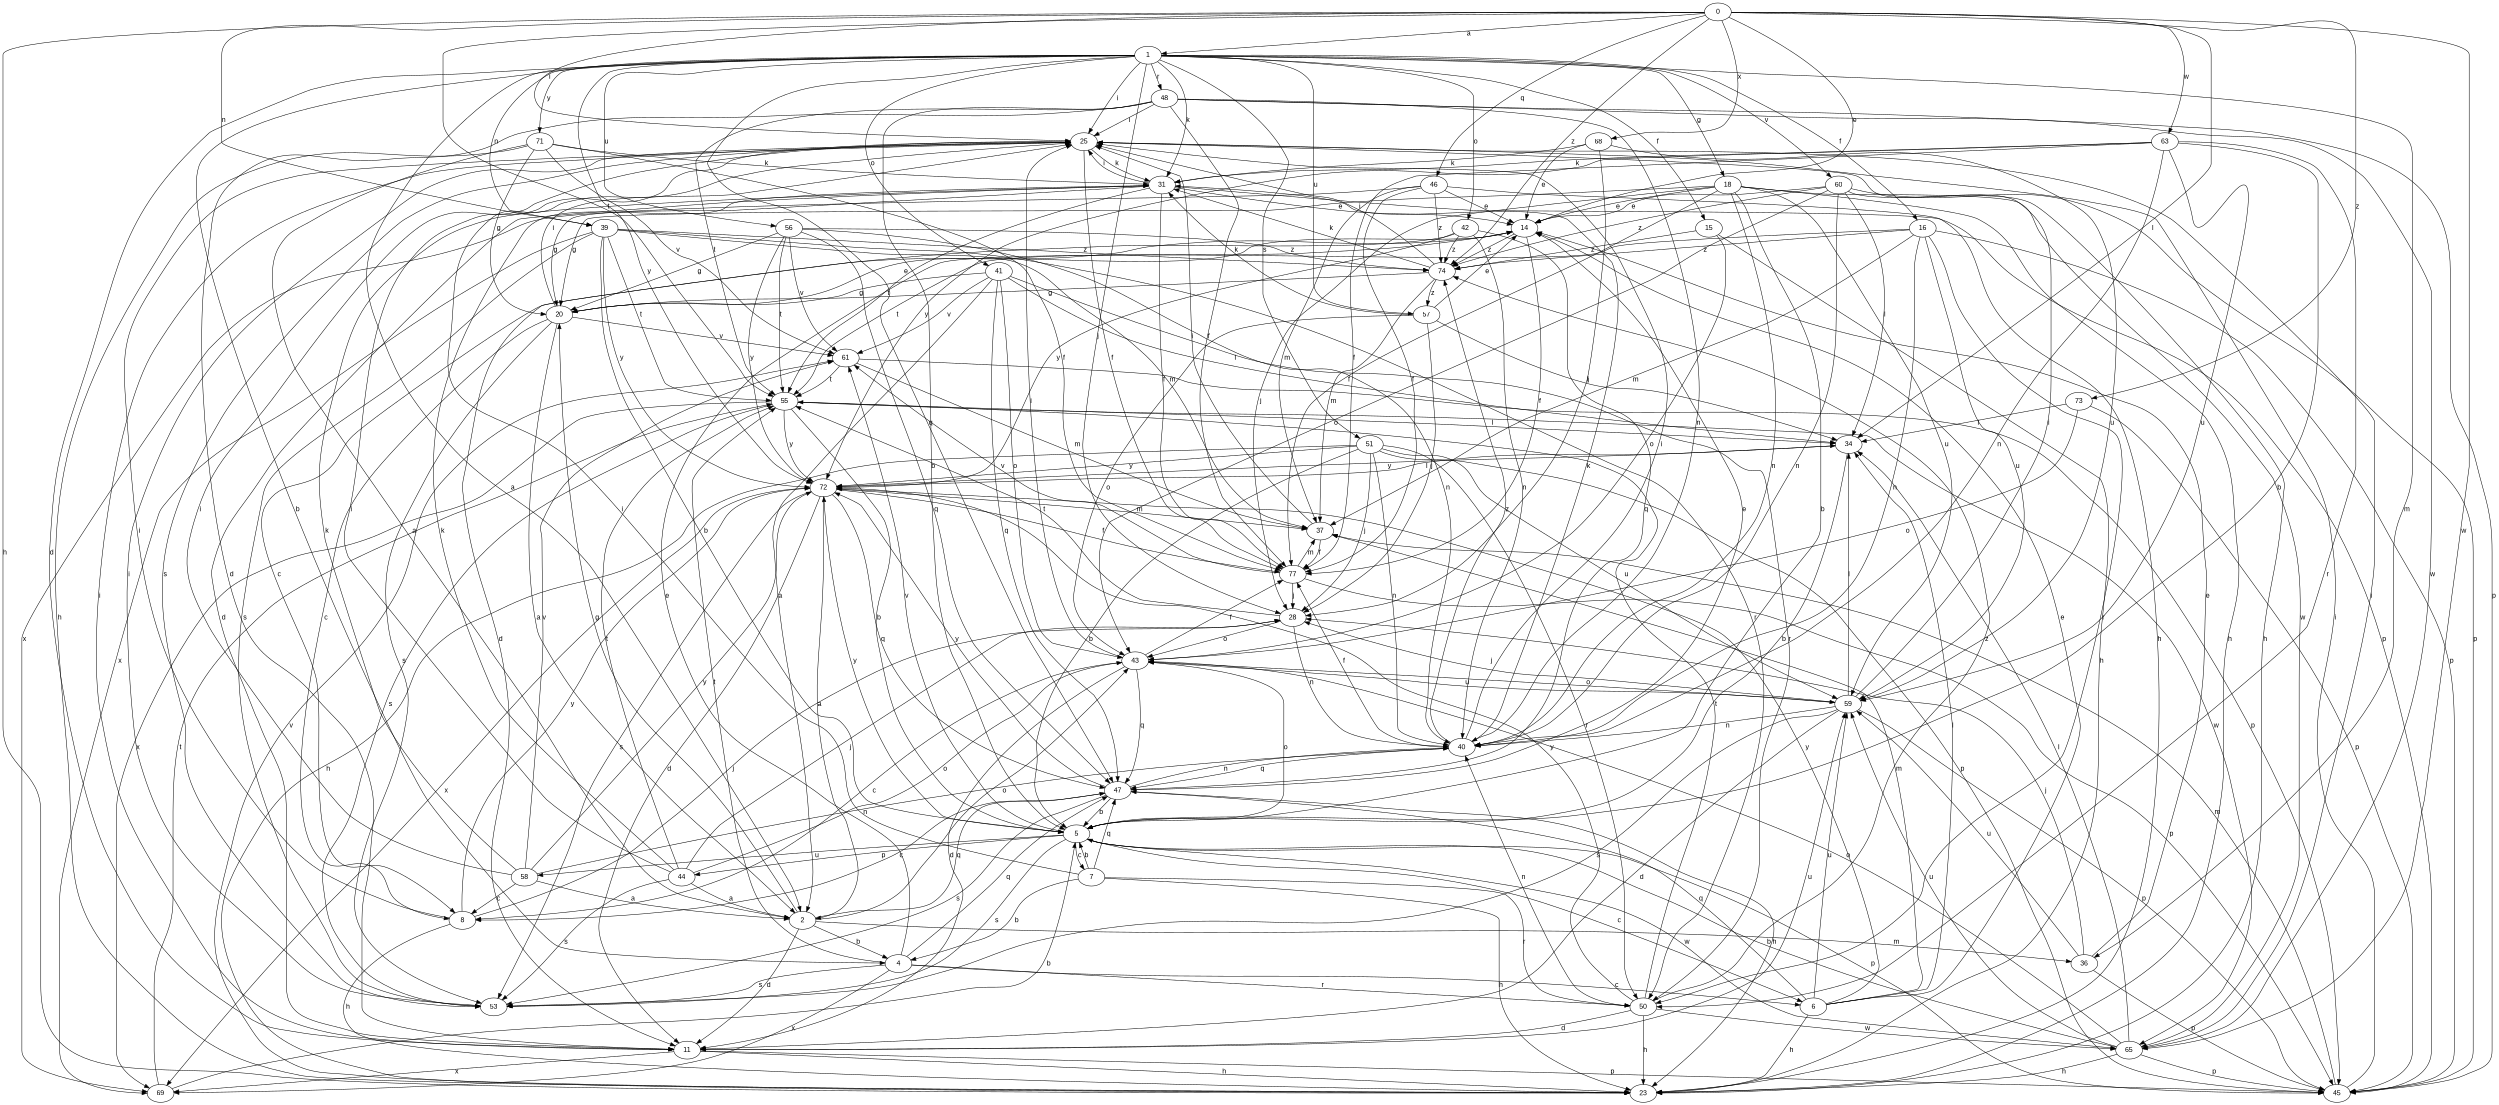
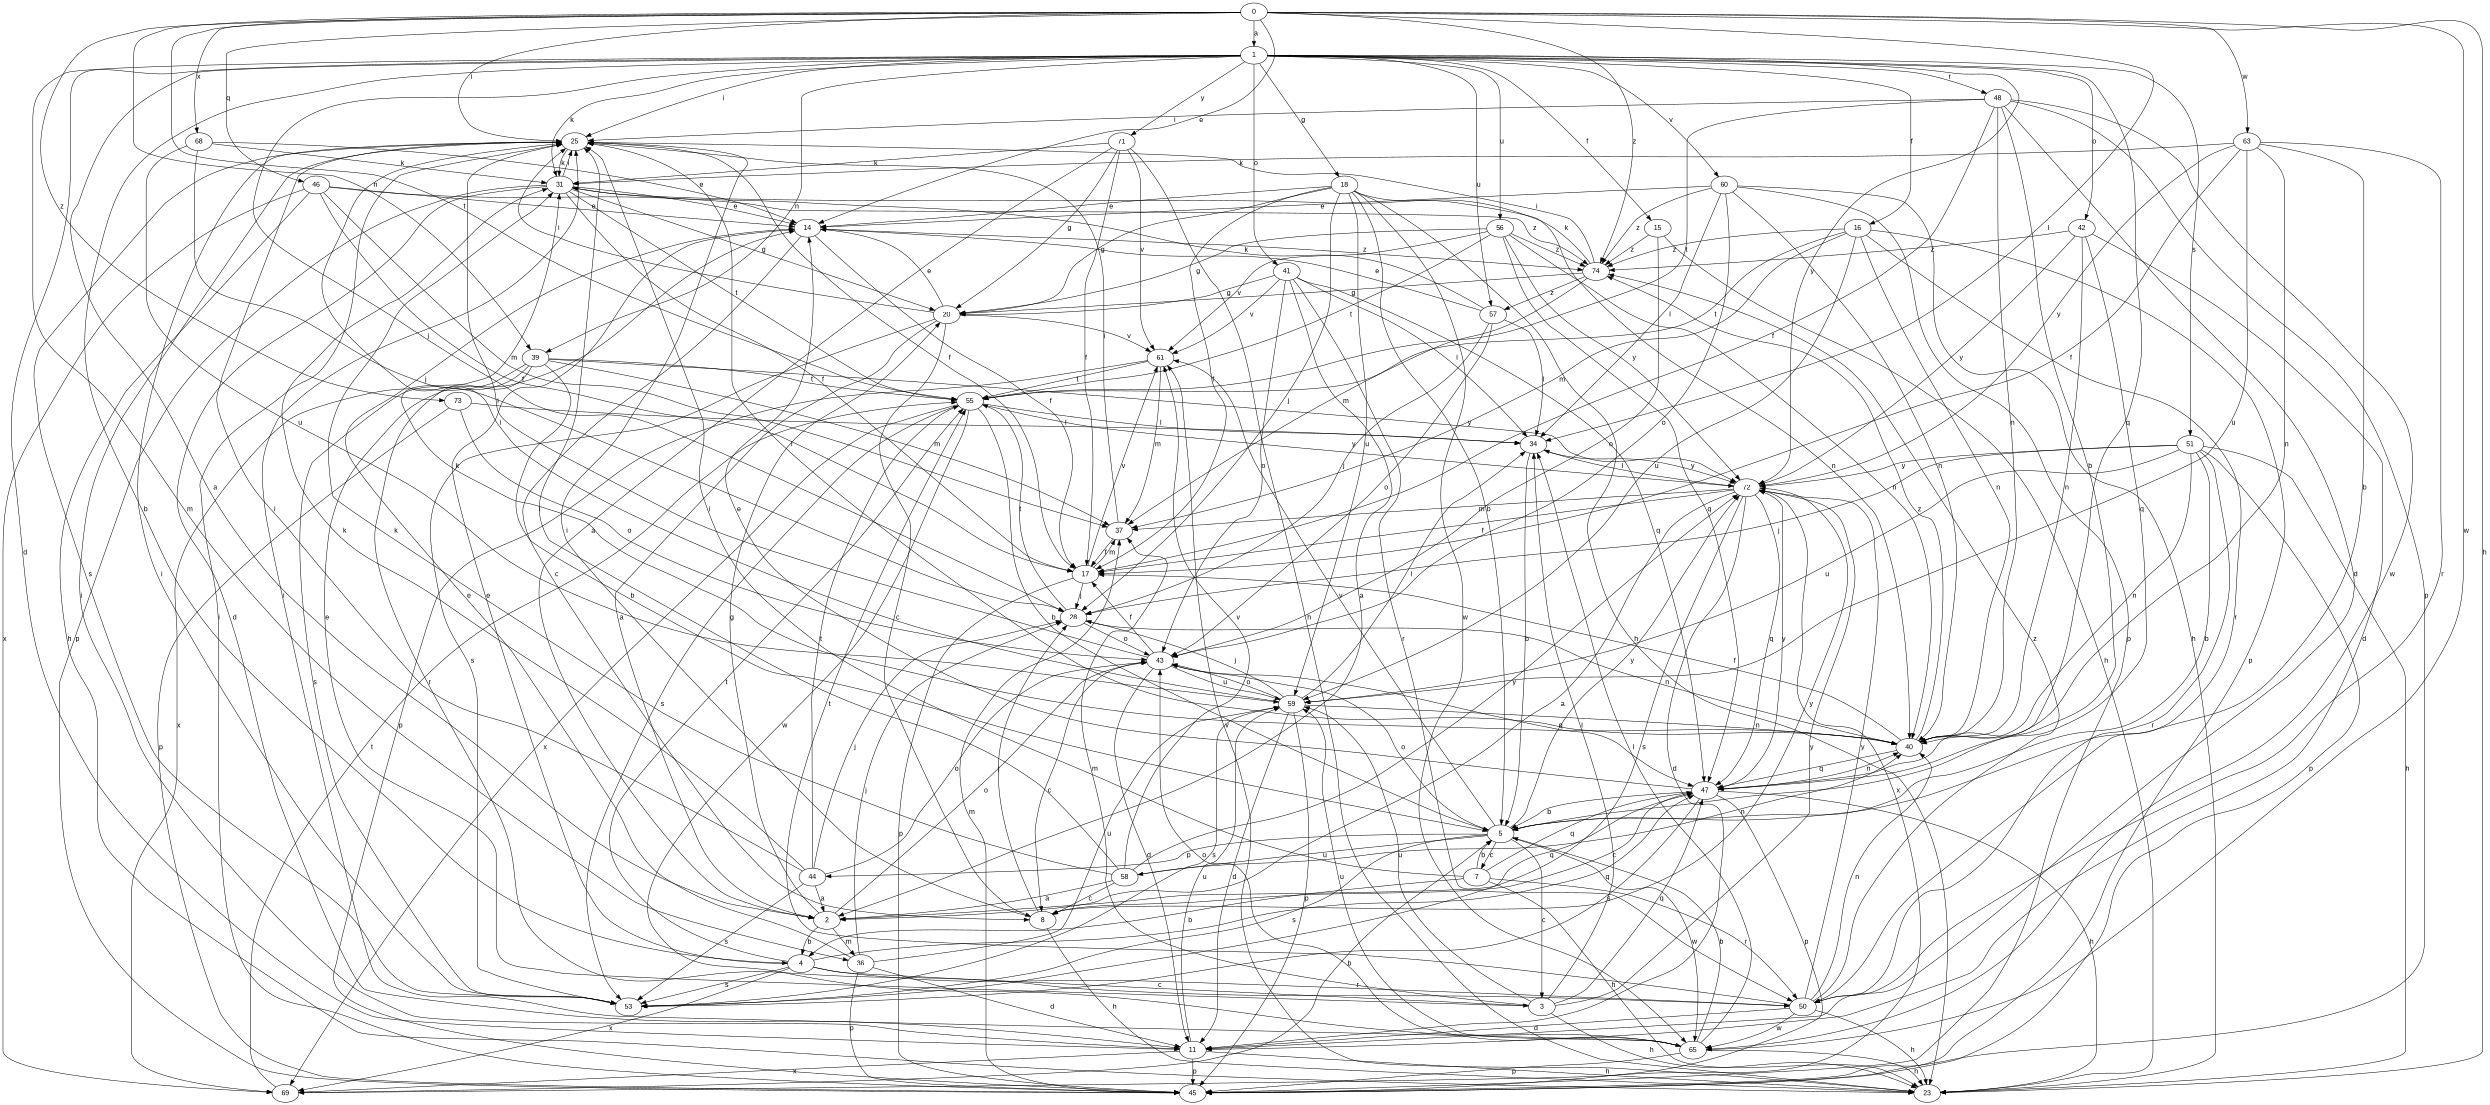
(1061, 252) -> none
(1293, 574) -> (1085, 574)
(1724, 896) -> (1710, 1059)
(758, 992) -> (1023, 1009)
(1813, 1007) -> (1542, 1007)
